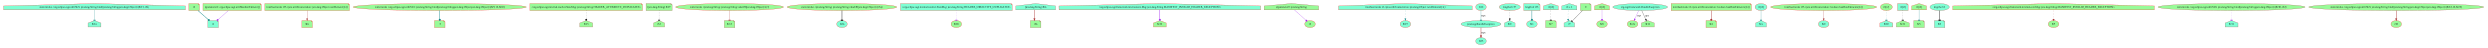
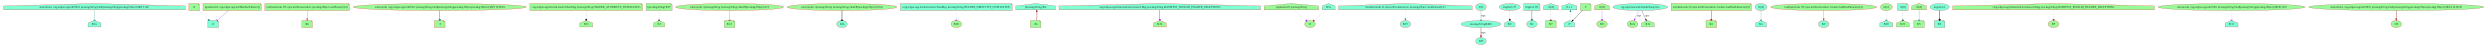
none -> (1329, 7)
(1034, 14) -> (1037, 16)
(1568, 14) -> (1571, 16)
(203, 15) -> (203, 15)
(223, 15) -> (223, 15)
(1300, 15) -> (1300, 15)
(1510, 15) -> (1510, 15)
(1940, 15) -> (1940, 15)
(1577, 16) -> (1577, 16)
(1481, 24) -> (1481, 24)
